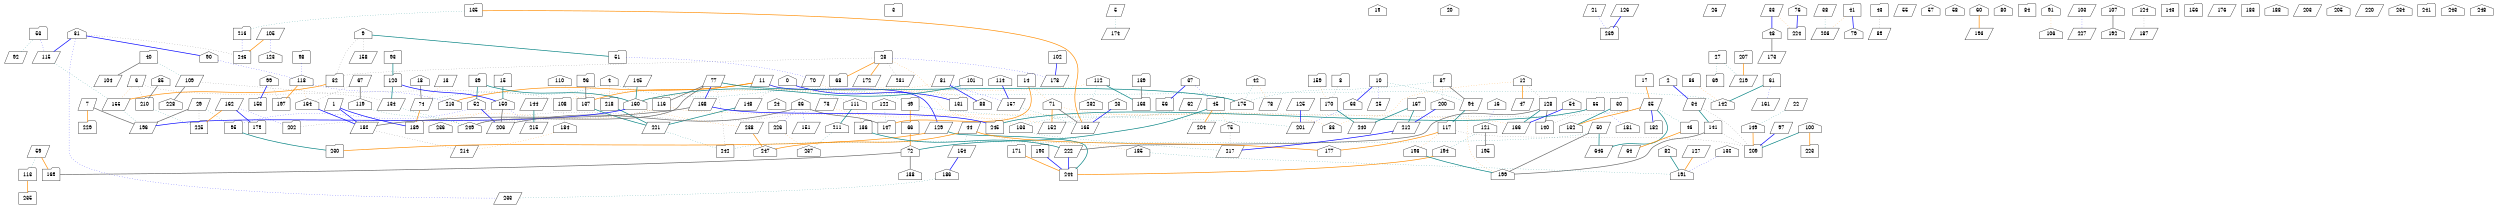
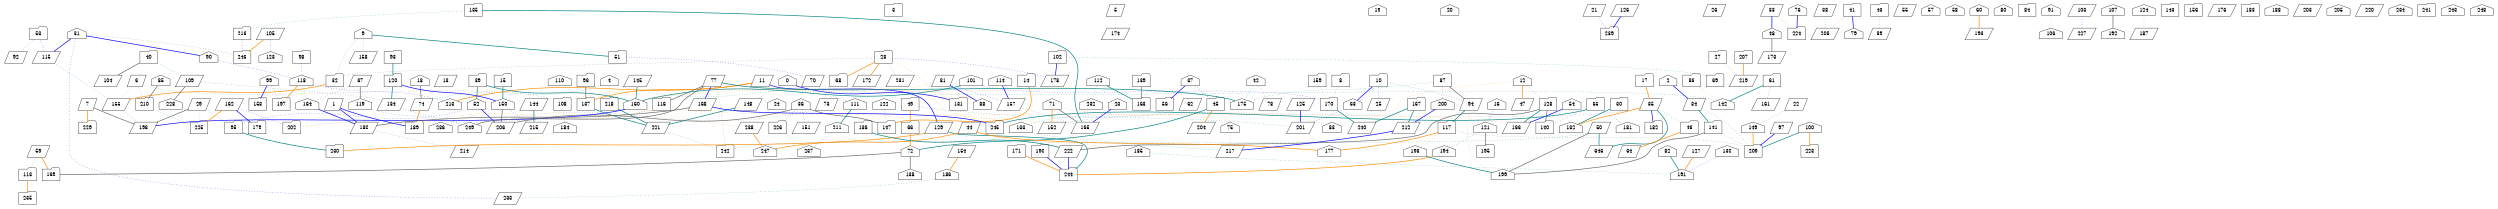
(815, 17) -> (815, 17)
(1716, 69) -> (1387, 61)
none -> (1134, 92)
(954, 164) -> (954, 164)
